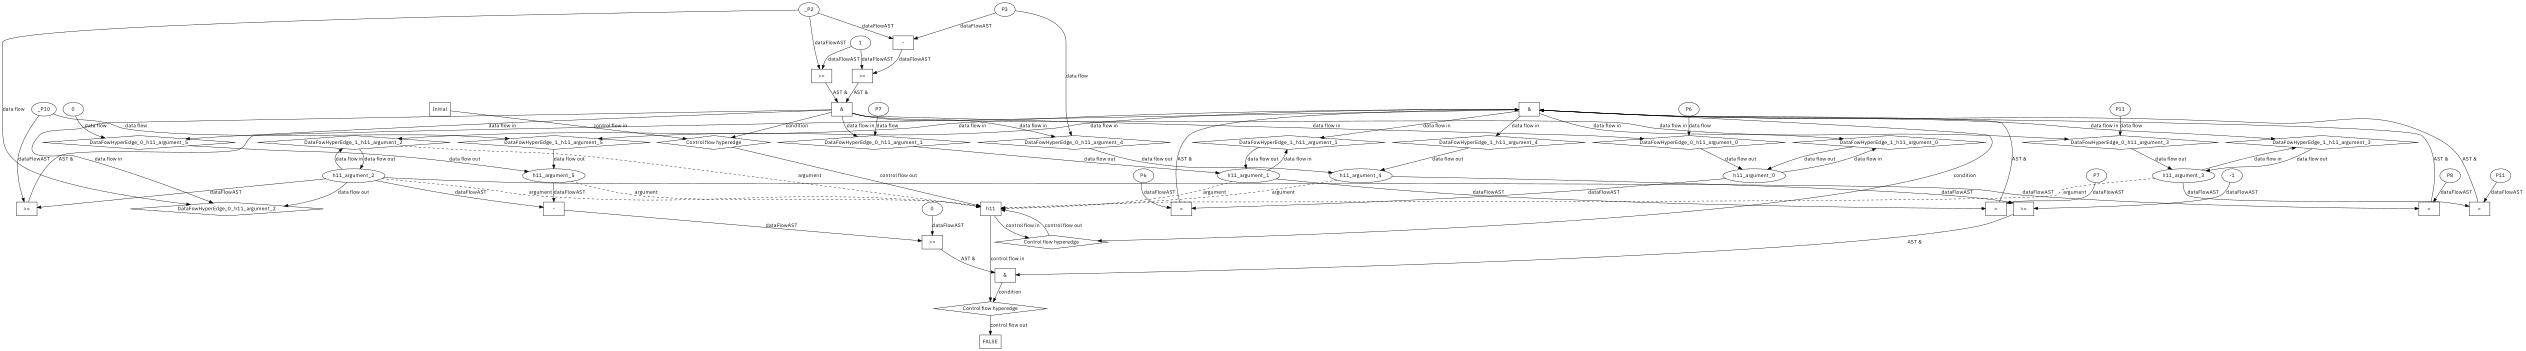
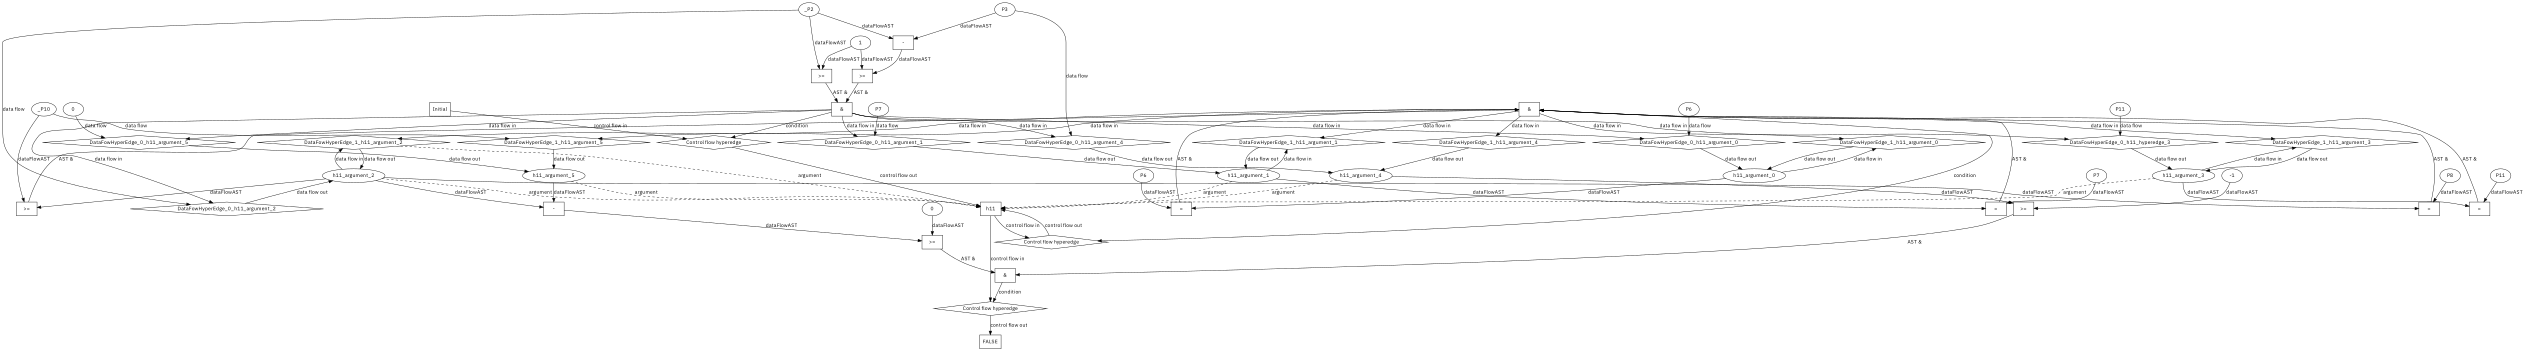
(2120, 142) -> (2120, 142)
(319, 198) -> (287, 192)
